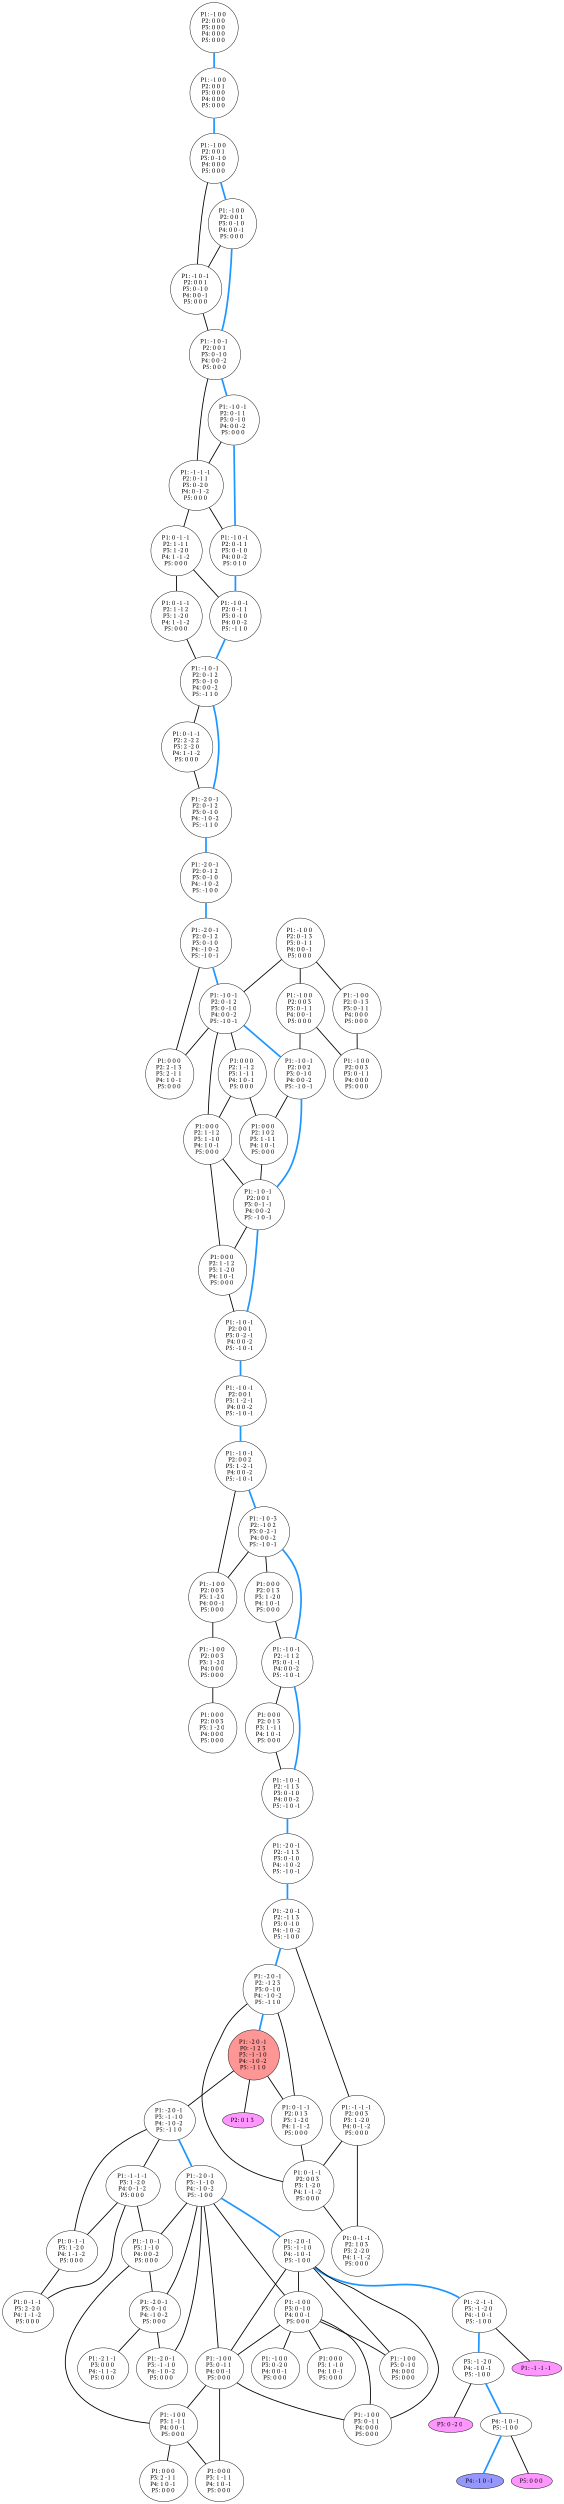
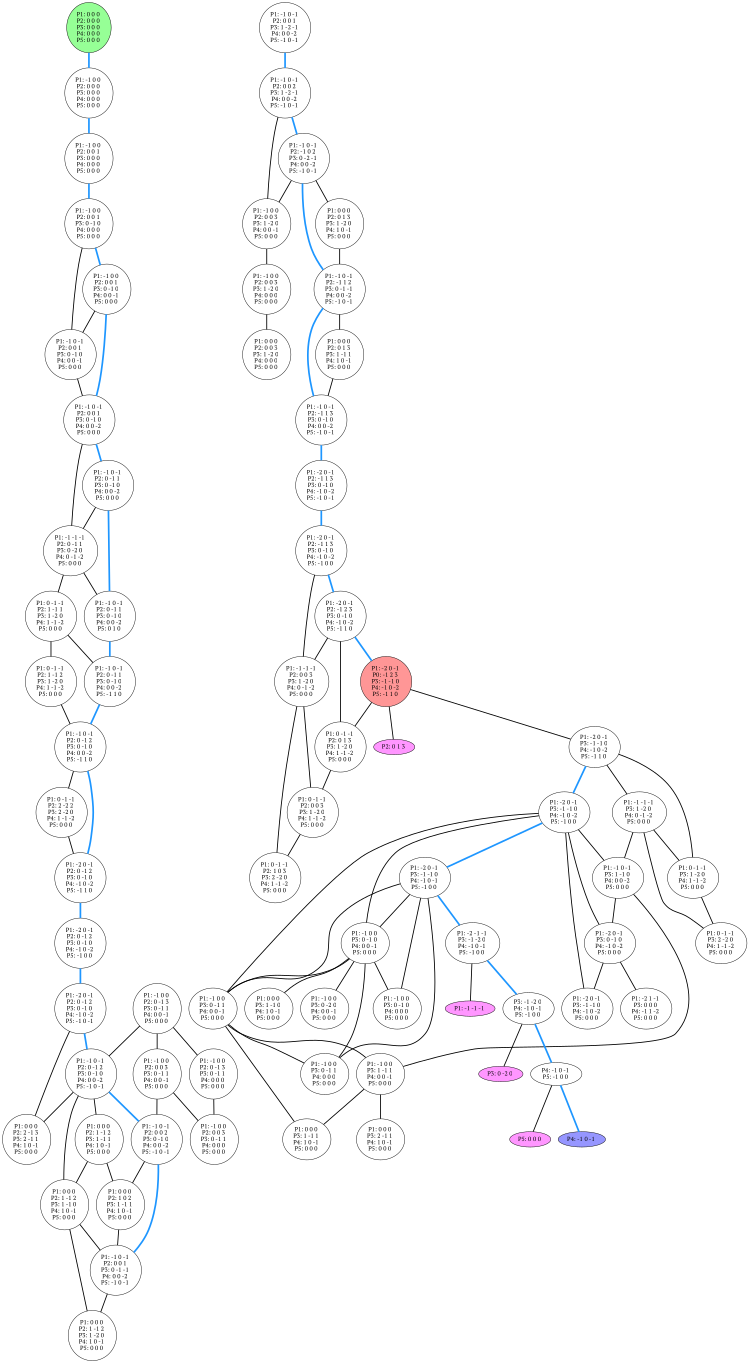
none -> (89, 28)
(241, 1336) -> none
(264, 1532) -> (304, 158)
(203, 2107) -> (321, 649)
